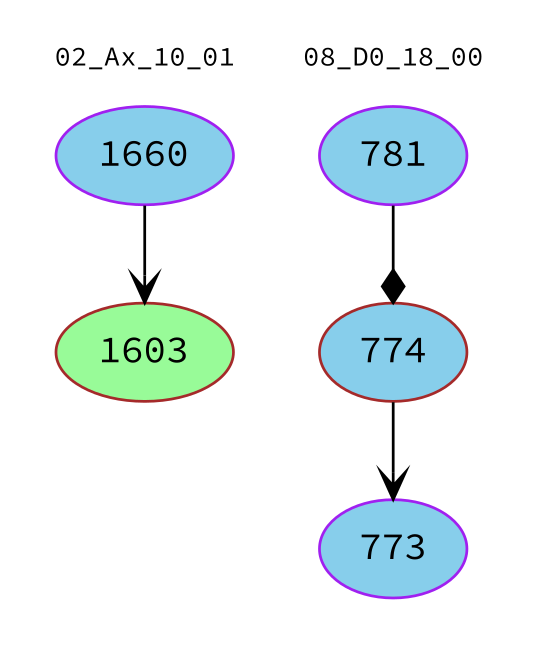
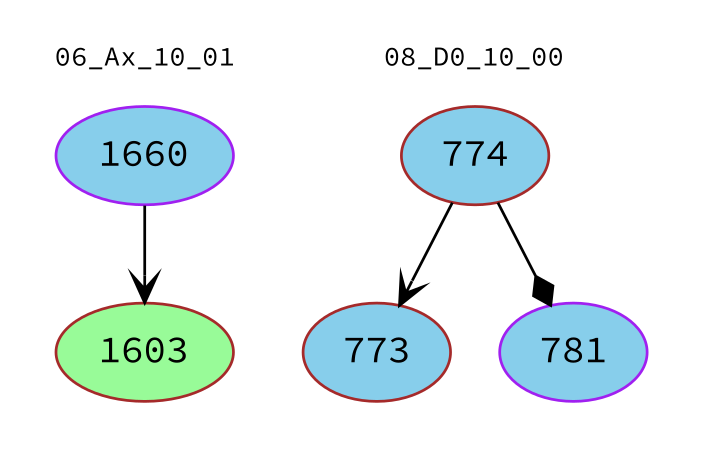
(146, 59) -> (146, 59)
(395, 59) -> (475, 59)
(393, 238) -> (517, 239)
(393, 549) -> (377, 352)
